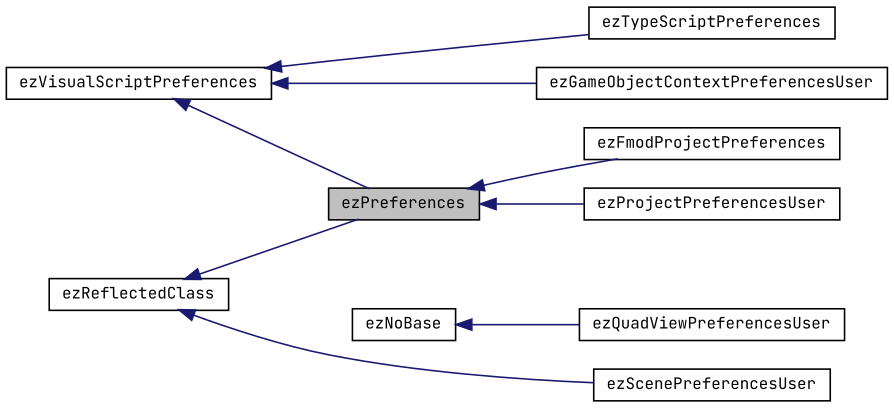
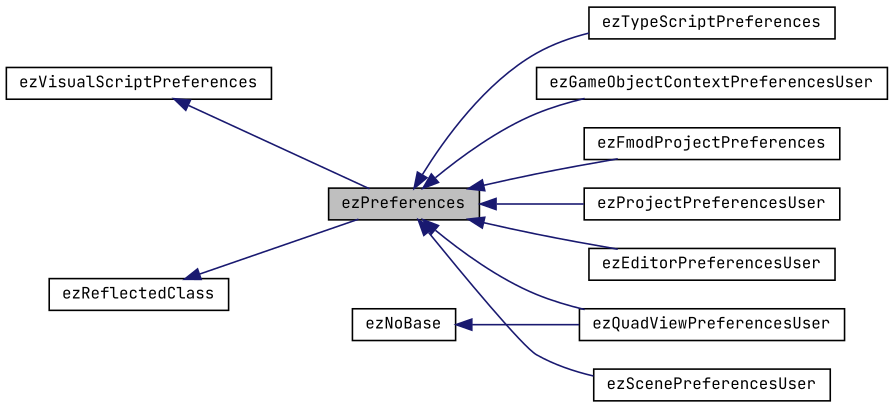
(435, 50) -> (492, 87)
(412, 83) -> (505, 129)
none -> (712, 264)
none -> (505, 279)
(391, 365) -> (497, 314)
